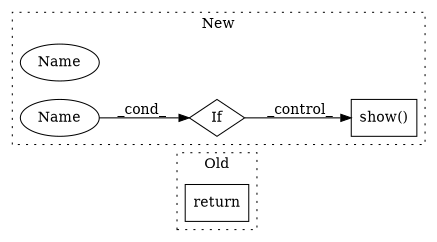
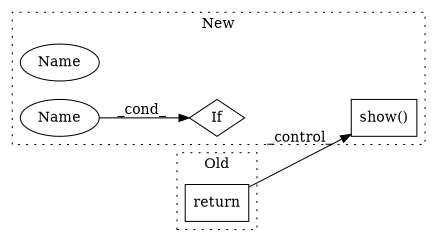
(293, 118) -> (295, 163)
